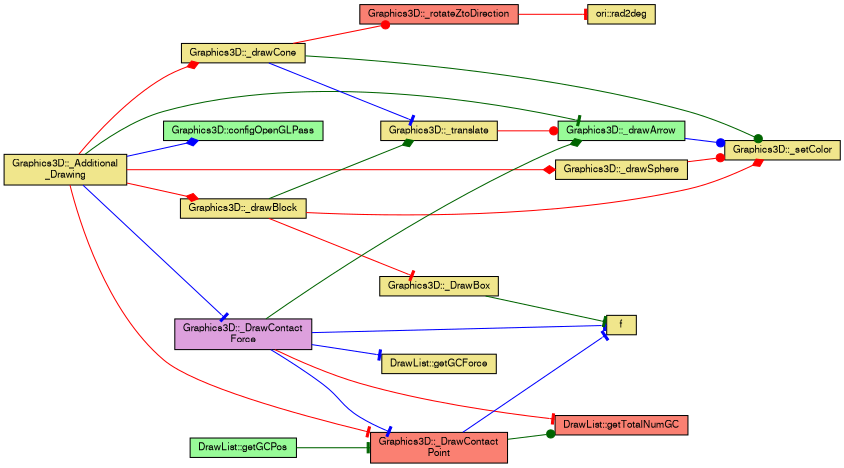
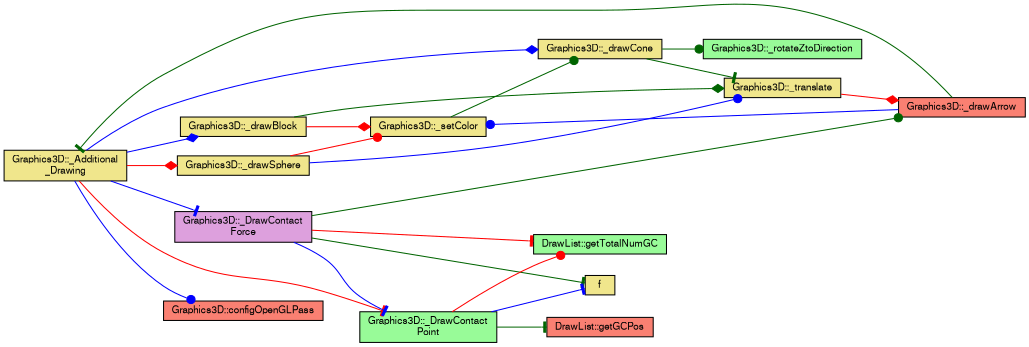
(439, 14) -> (783, 49)
(622, 14) -> none
(337, 35) -> (678, 49)
(533, 79) -> (513, 88)
(325, 85) -> (689, 68)
(312, 92) -> (511, 10)
(128, 104) -> (299, 73)
(243, 131) -> (243, 311)
(524, 131) -> (864, 97)
(622, 131) -> (962, 107)
none -> (523, 142)
(157, 150) -> (122, 248)
(157, 190) -> (157, 146)
(414, 224) -> (603, 167)
(439, 286) -> none
(457, 329) -> (446, 260)
(439, 364) -> none
(622, 425) -> (600, 244)
(527, 437) -> (503, 281)
(243, 448) -> (600, 327)
(331, 448) -> (519, 327)
(439, 448) -> (428, 327)
